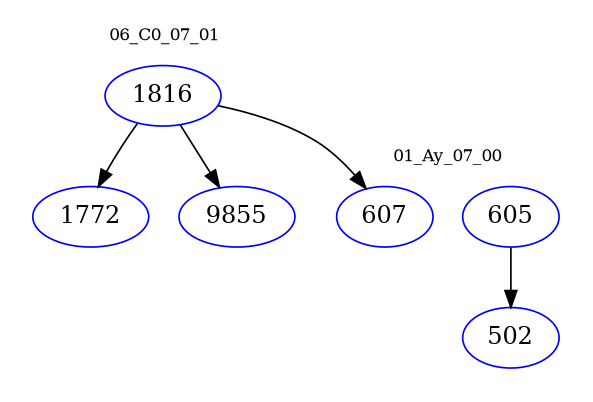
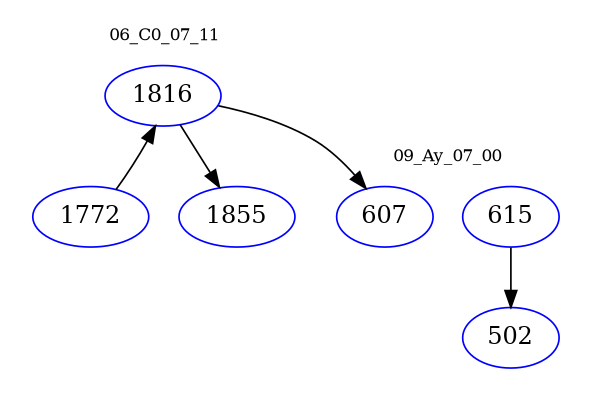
(165, 36) -> (165, 36)
(121, 147) -> (132, 166)
(448, 157) -> (448, 157)
(237, 217) -> (237, 217)
(511, 217) -> (511, 217)
